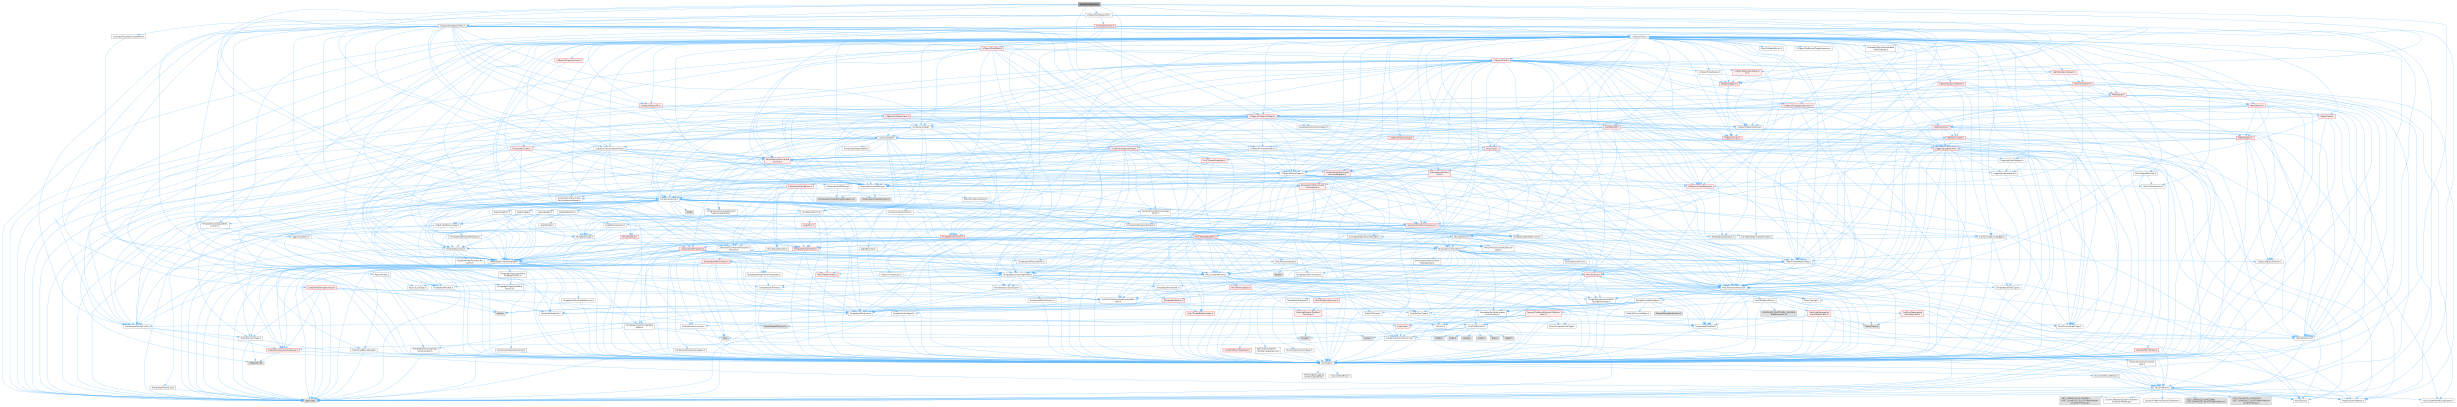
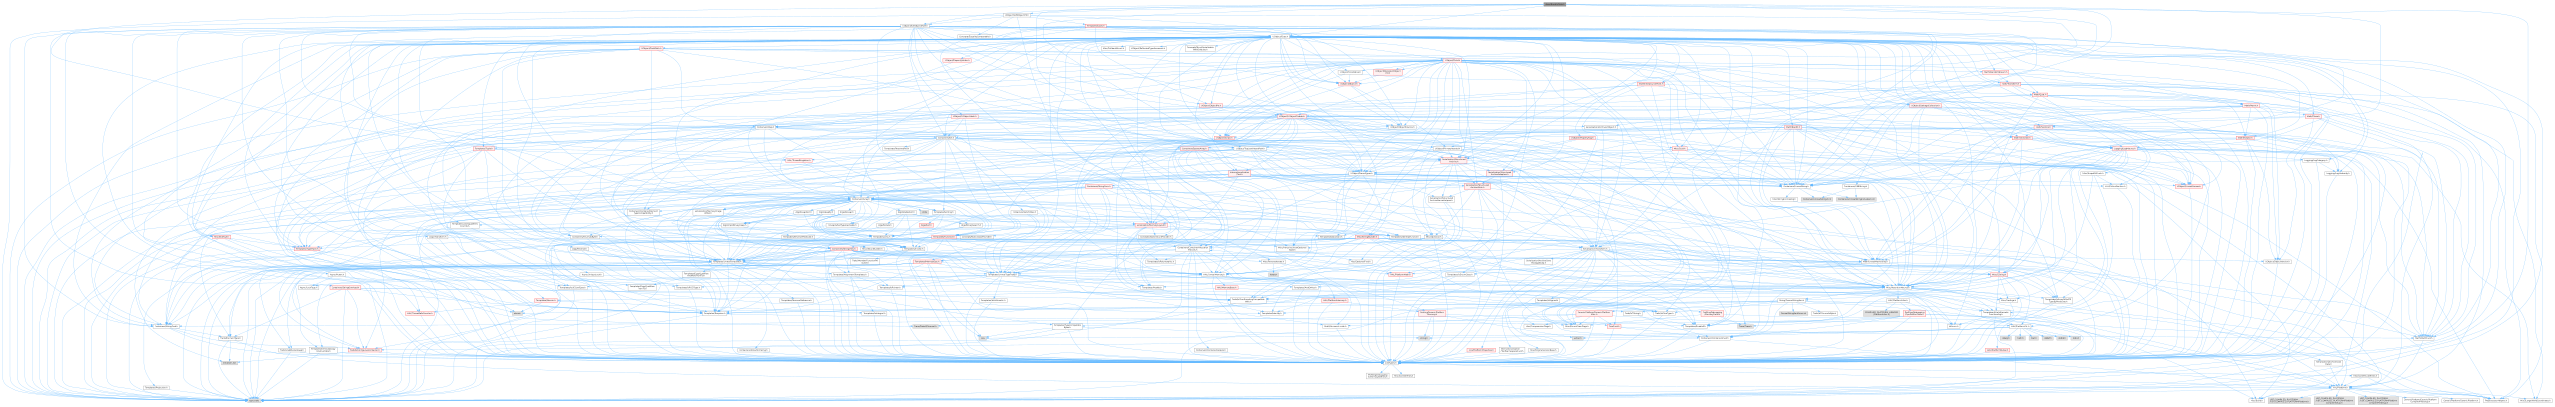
(1890, 279) -> none
